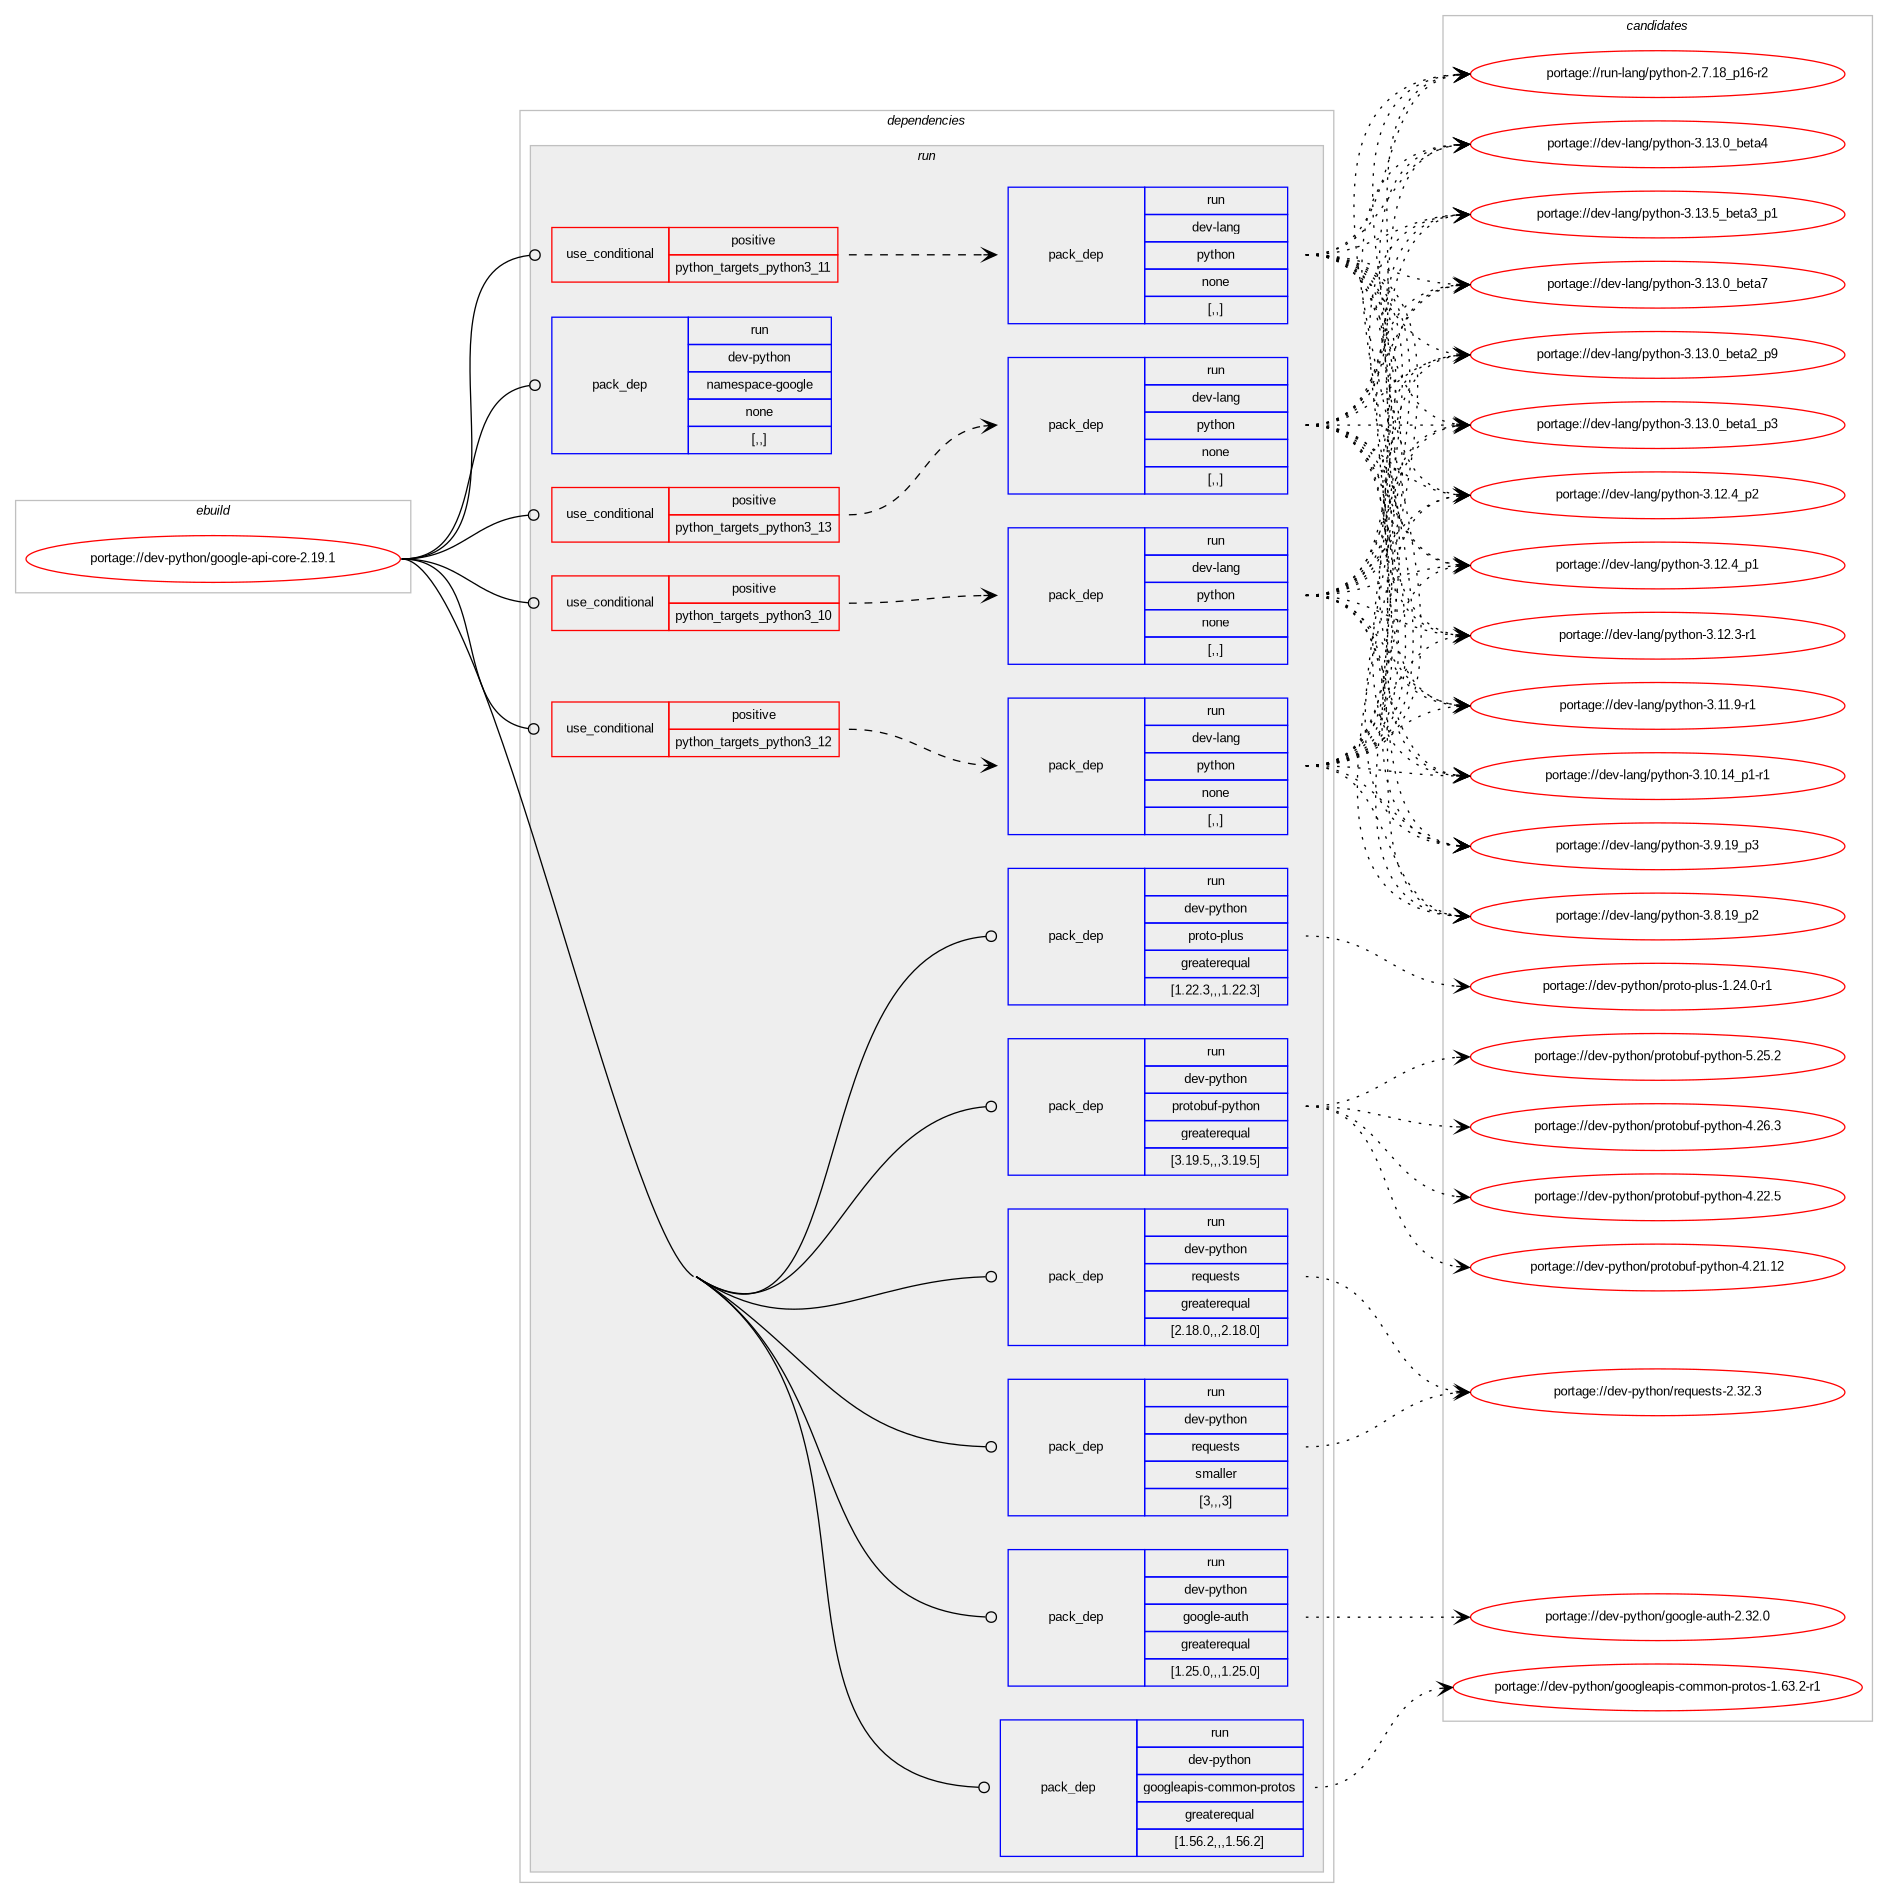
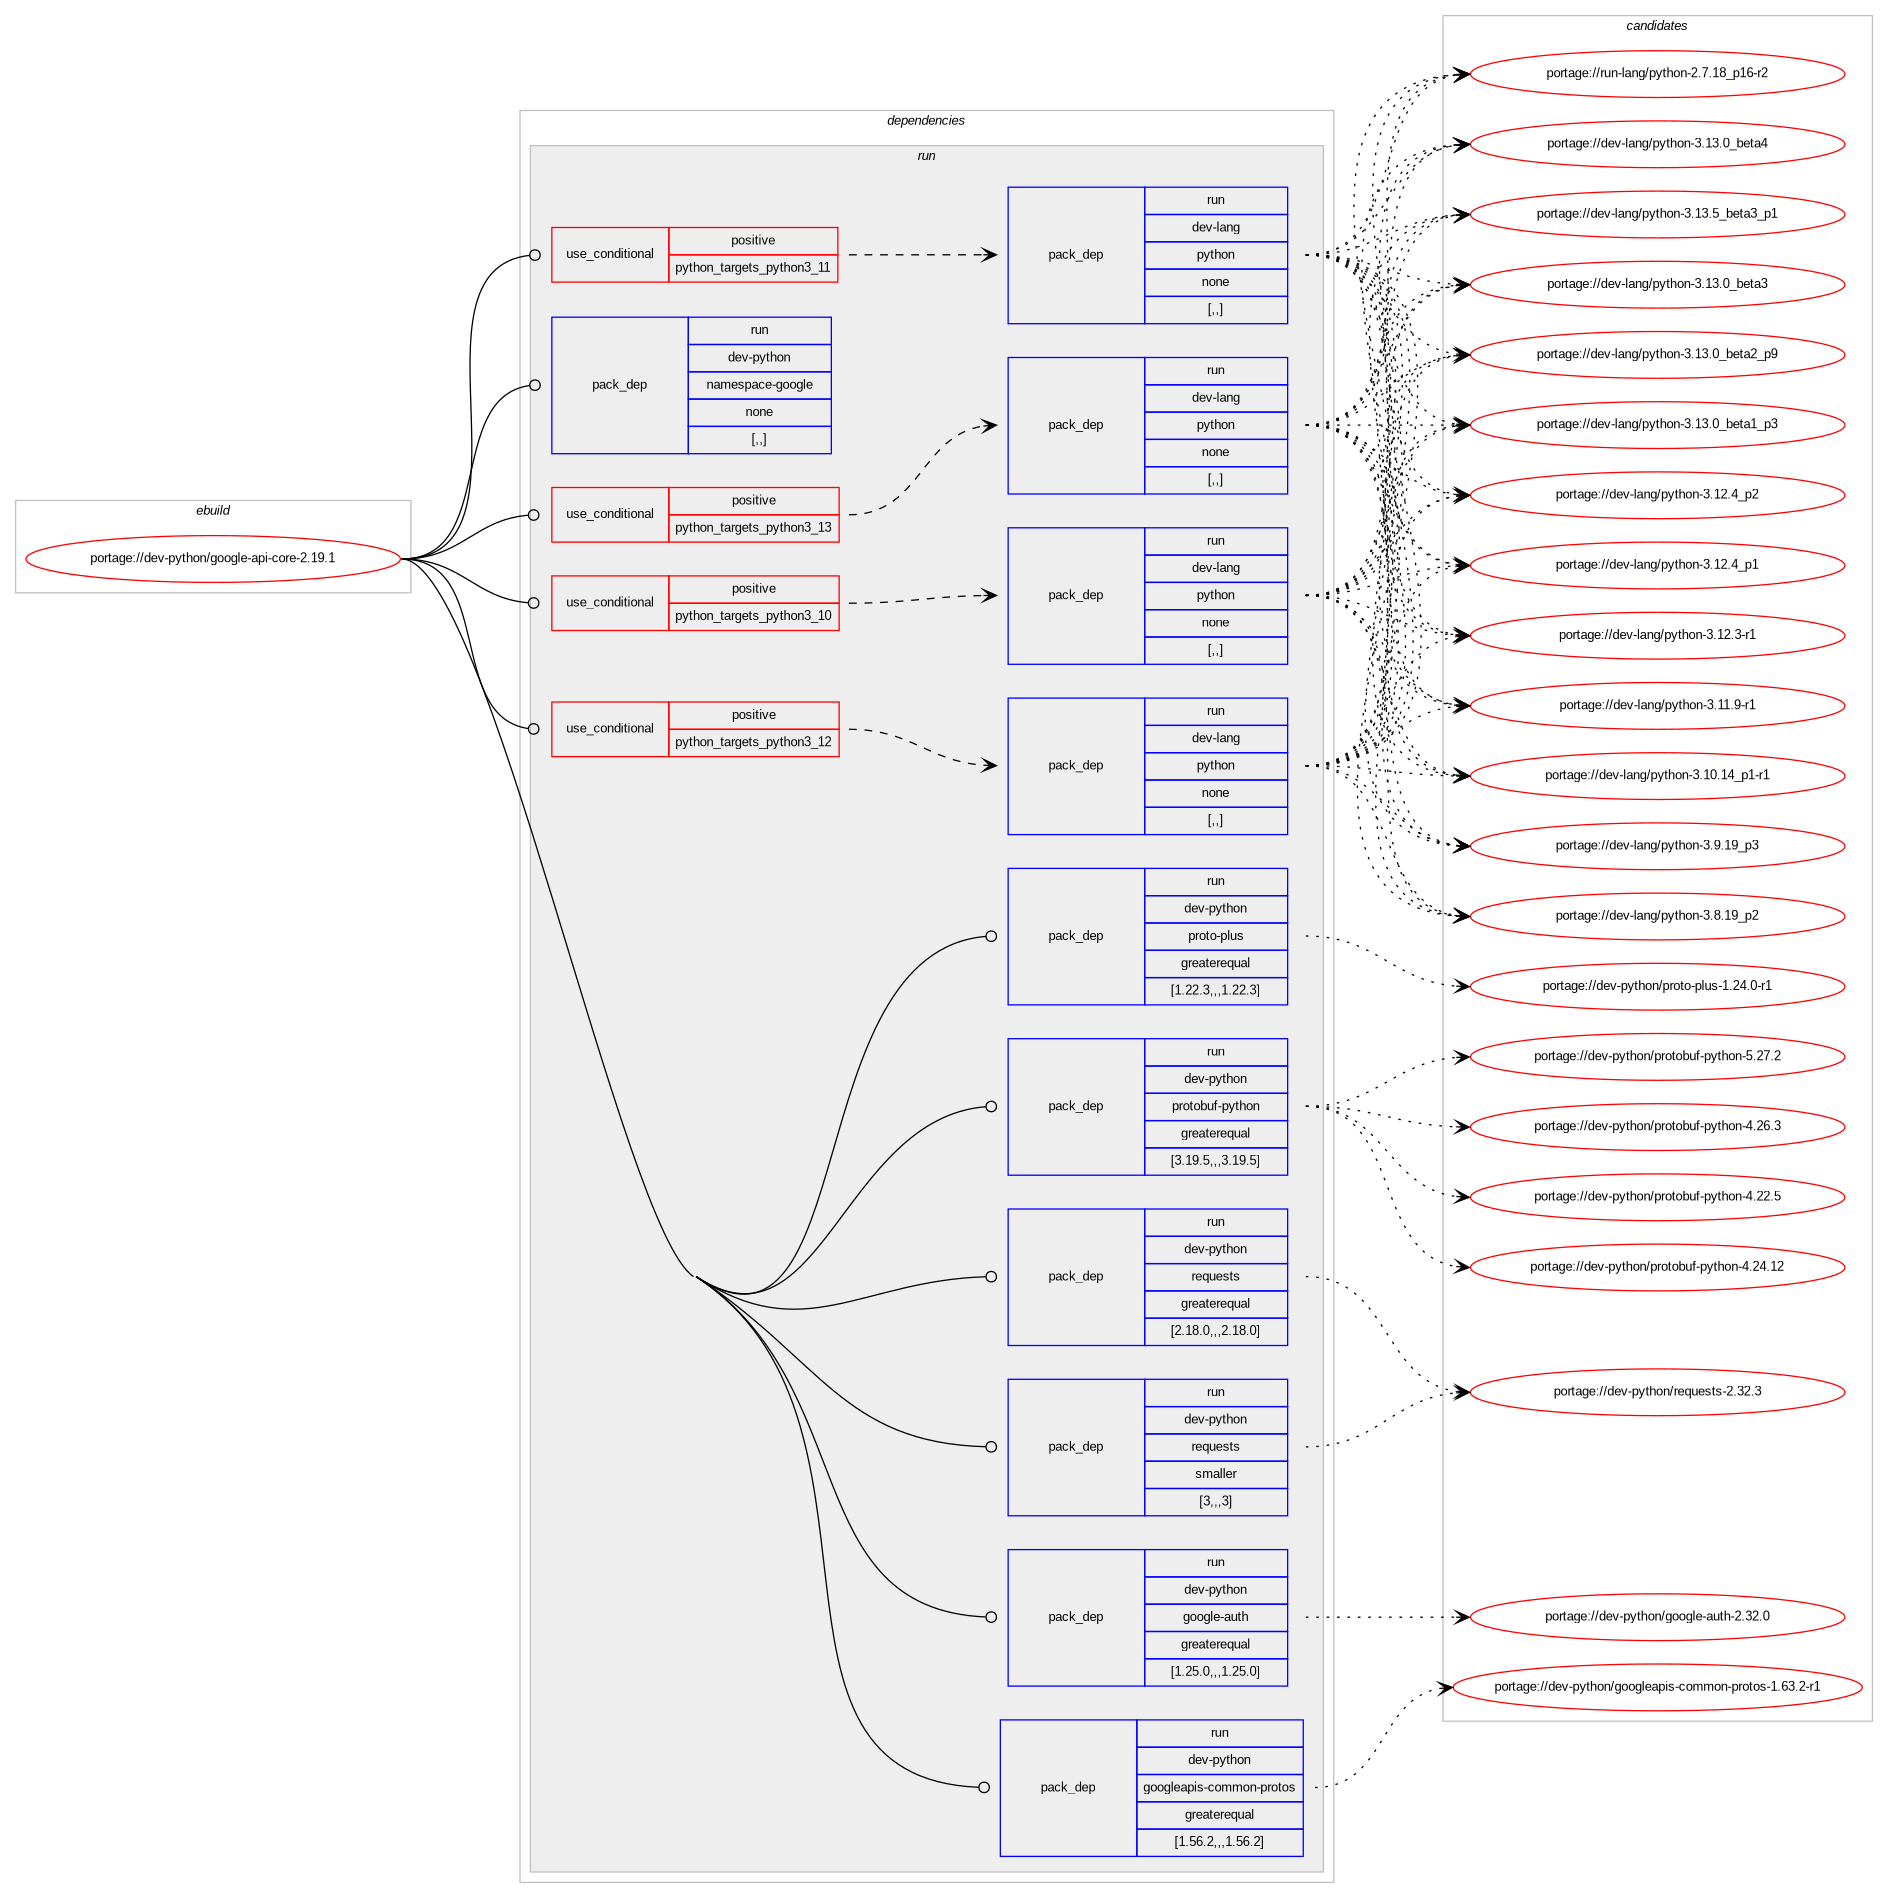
(1658, 285) -> (1658, 285)
(1658, 1057) -> (1658, 1057)
(1658, 1267) -> (1658, 1267)
